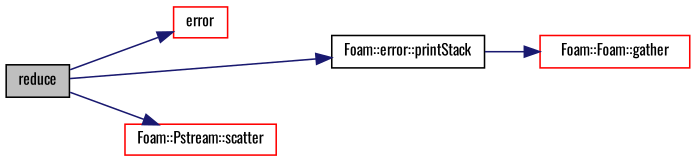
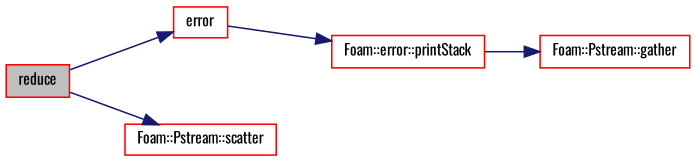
(408, 52) -> (408, 52)
(615, 52) -> (615, 52)
(193, 69) -> (272, 32)
(38, 81) -> (38, 81)
